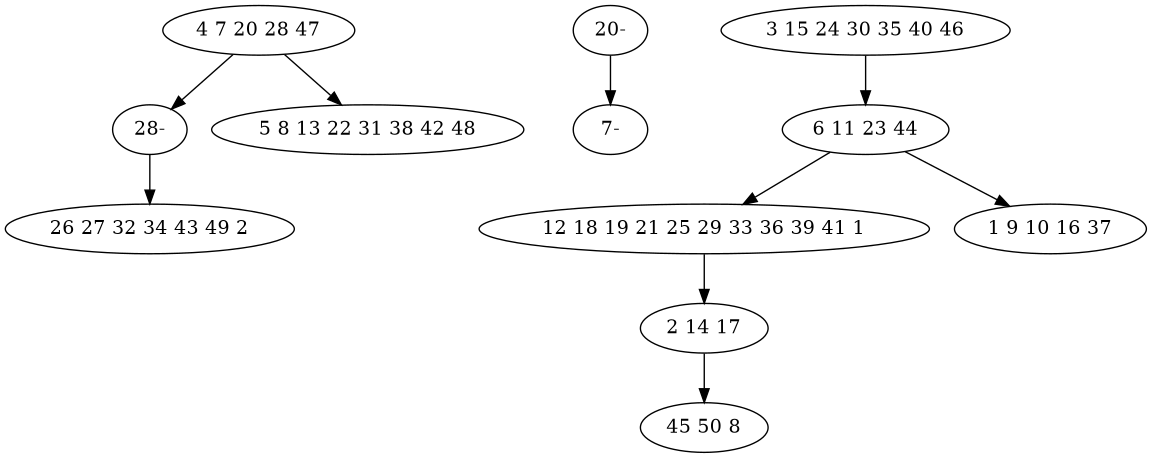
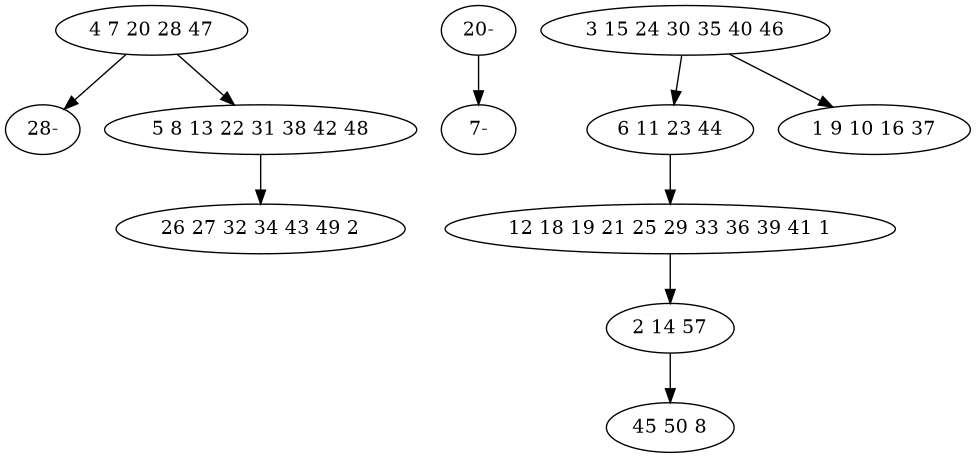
(150, 173) -> (261, 173)
(951, 176) -> (775, 77)
(704, 328) -> (670, 328)
